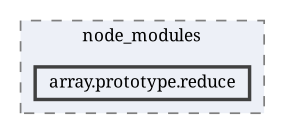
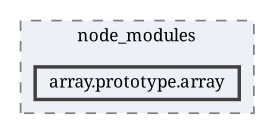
(142, 83) -> (137, 83)
